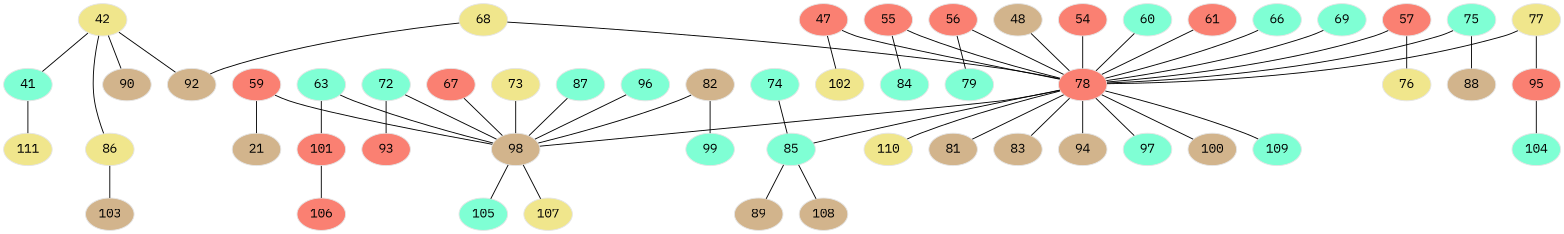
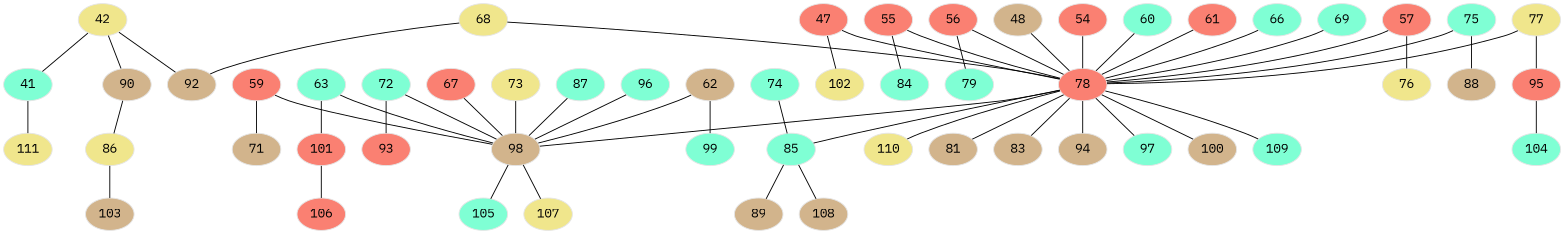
(93, 85) -> (118, 117)
(710, 85) -> (710, 85)
(256, 149) -> (256, 149)
